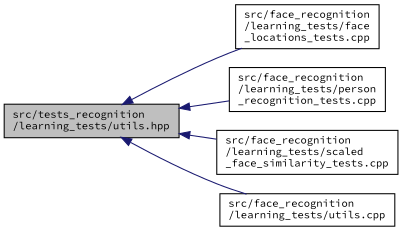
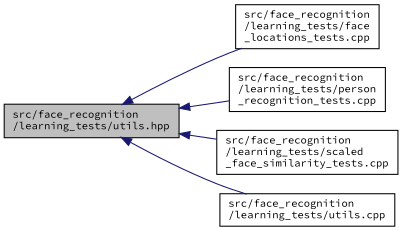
(92, 121) -> (92, 121)
